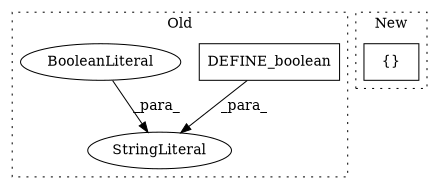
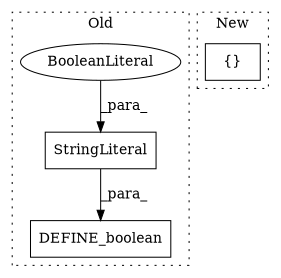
(218, 104) -> (101, 190)
(160, 150) -> (101, 150)
